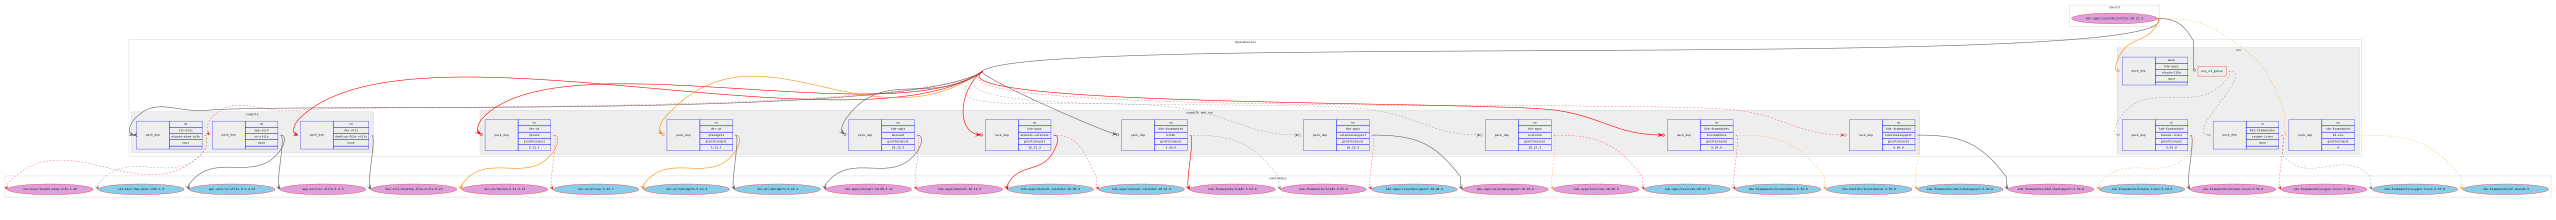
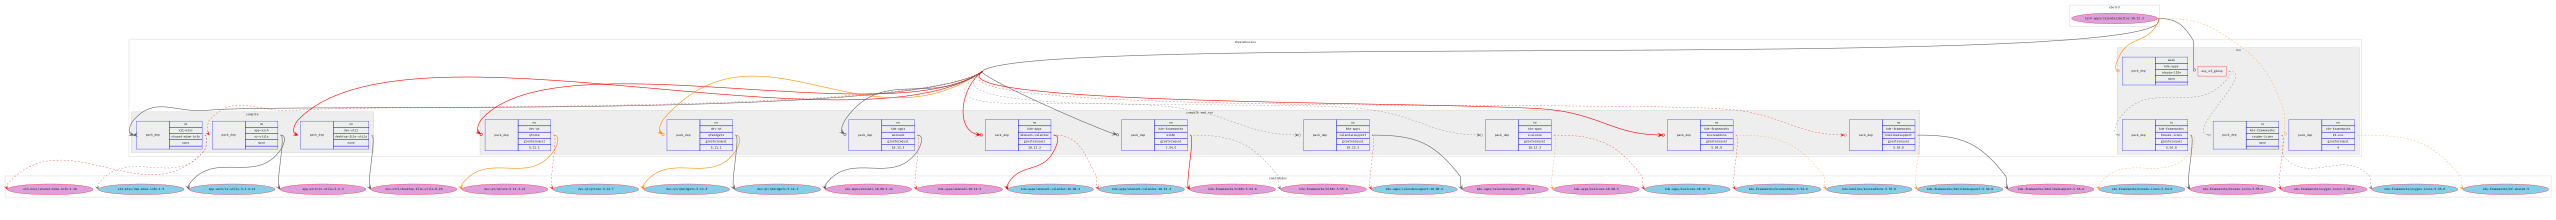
(2114, 18) -> (2114, 18)
